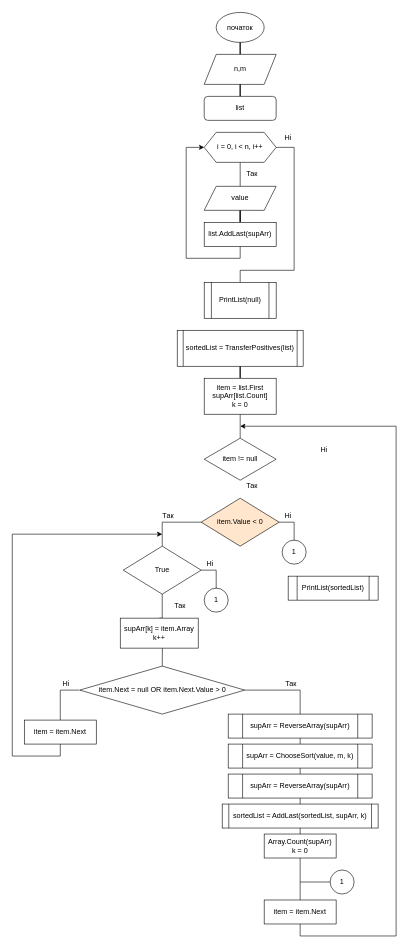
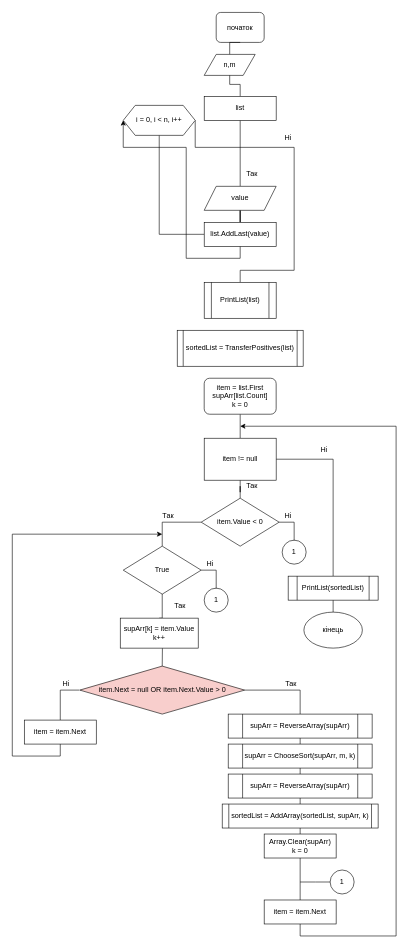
(240, 27) -> (240, 27)
(240, 69) -> (230, 65)
(240, 108) -> (240, 108)
none -> (240, 140)
(240, 147) -> (159, 120)
(240, 234) -> (240, 234)
(240, 300) -> (240, 300)
(240, 372) -> none
(240, 396) -> (240, 396)
(240, 459) -> (240, 459)
none -> (240, 489)
none -> (333, 489)
(240, 522) -> (240, 522)
none -> (333, 606)
none -> (333, 630)
(159, 633) -> (159, 633)
(162, 690) -> (162, 690)
(300, 756) -> (300, 756)
(300, 816) -> (300, 816)
(300, 846) -> (300, 846)
